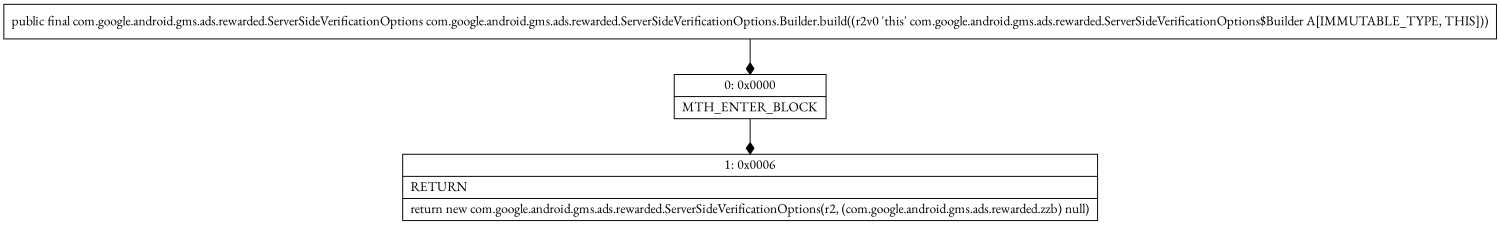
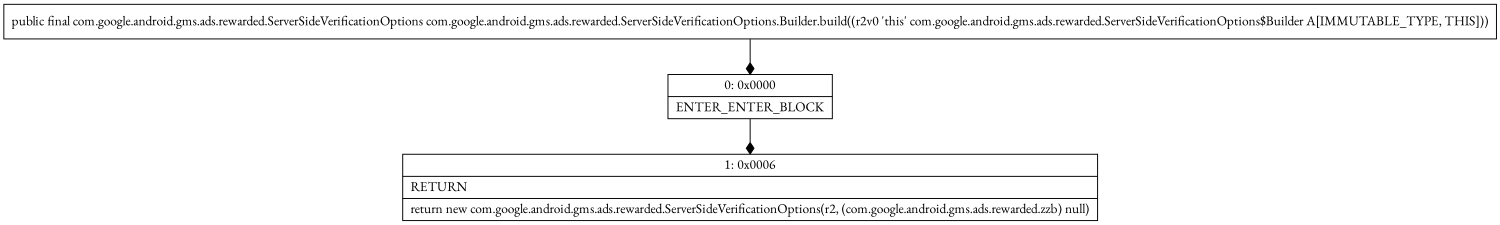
(750, 107) -> (750, 107)
